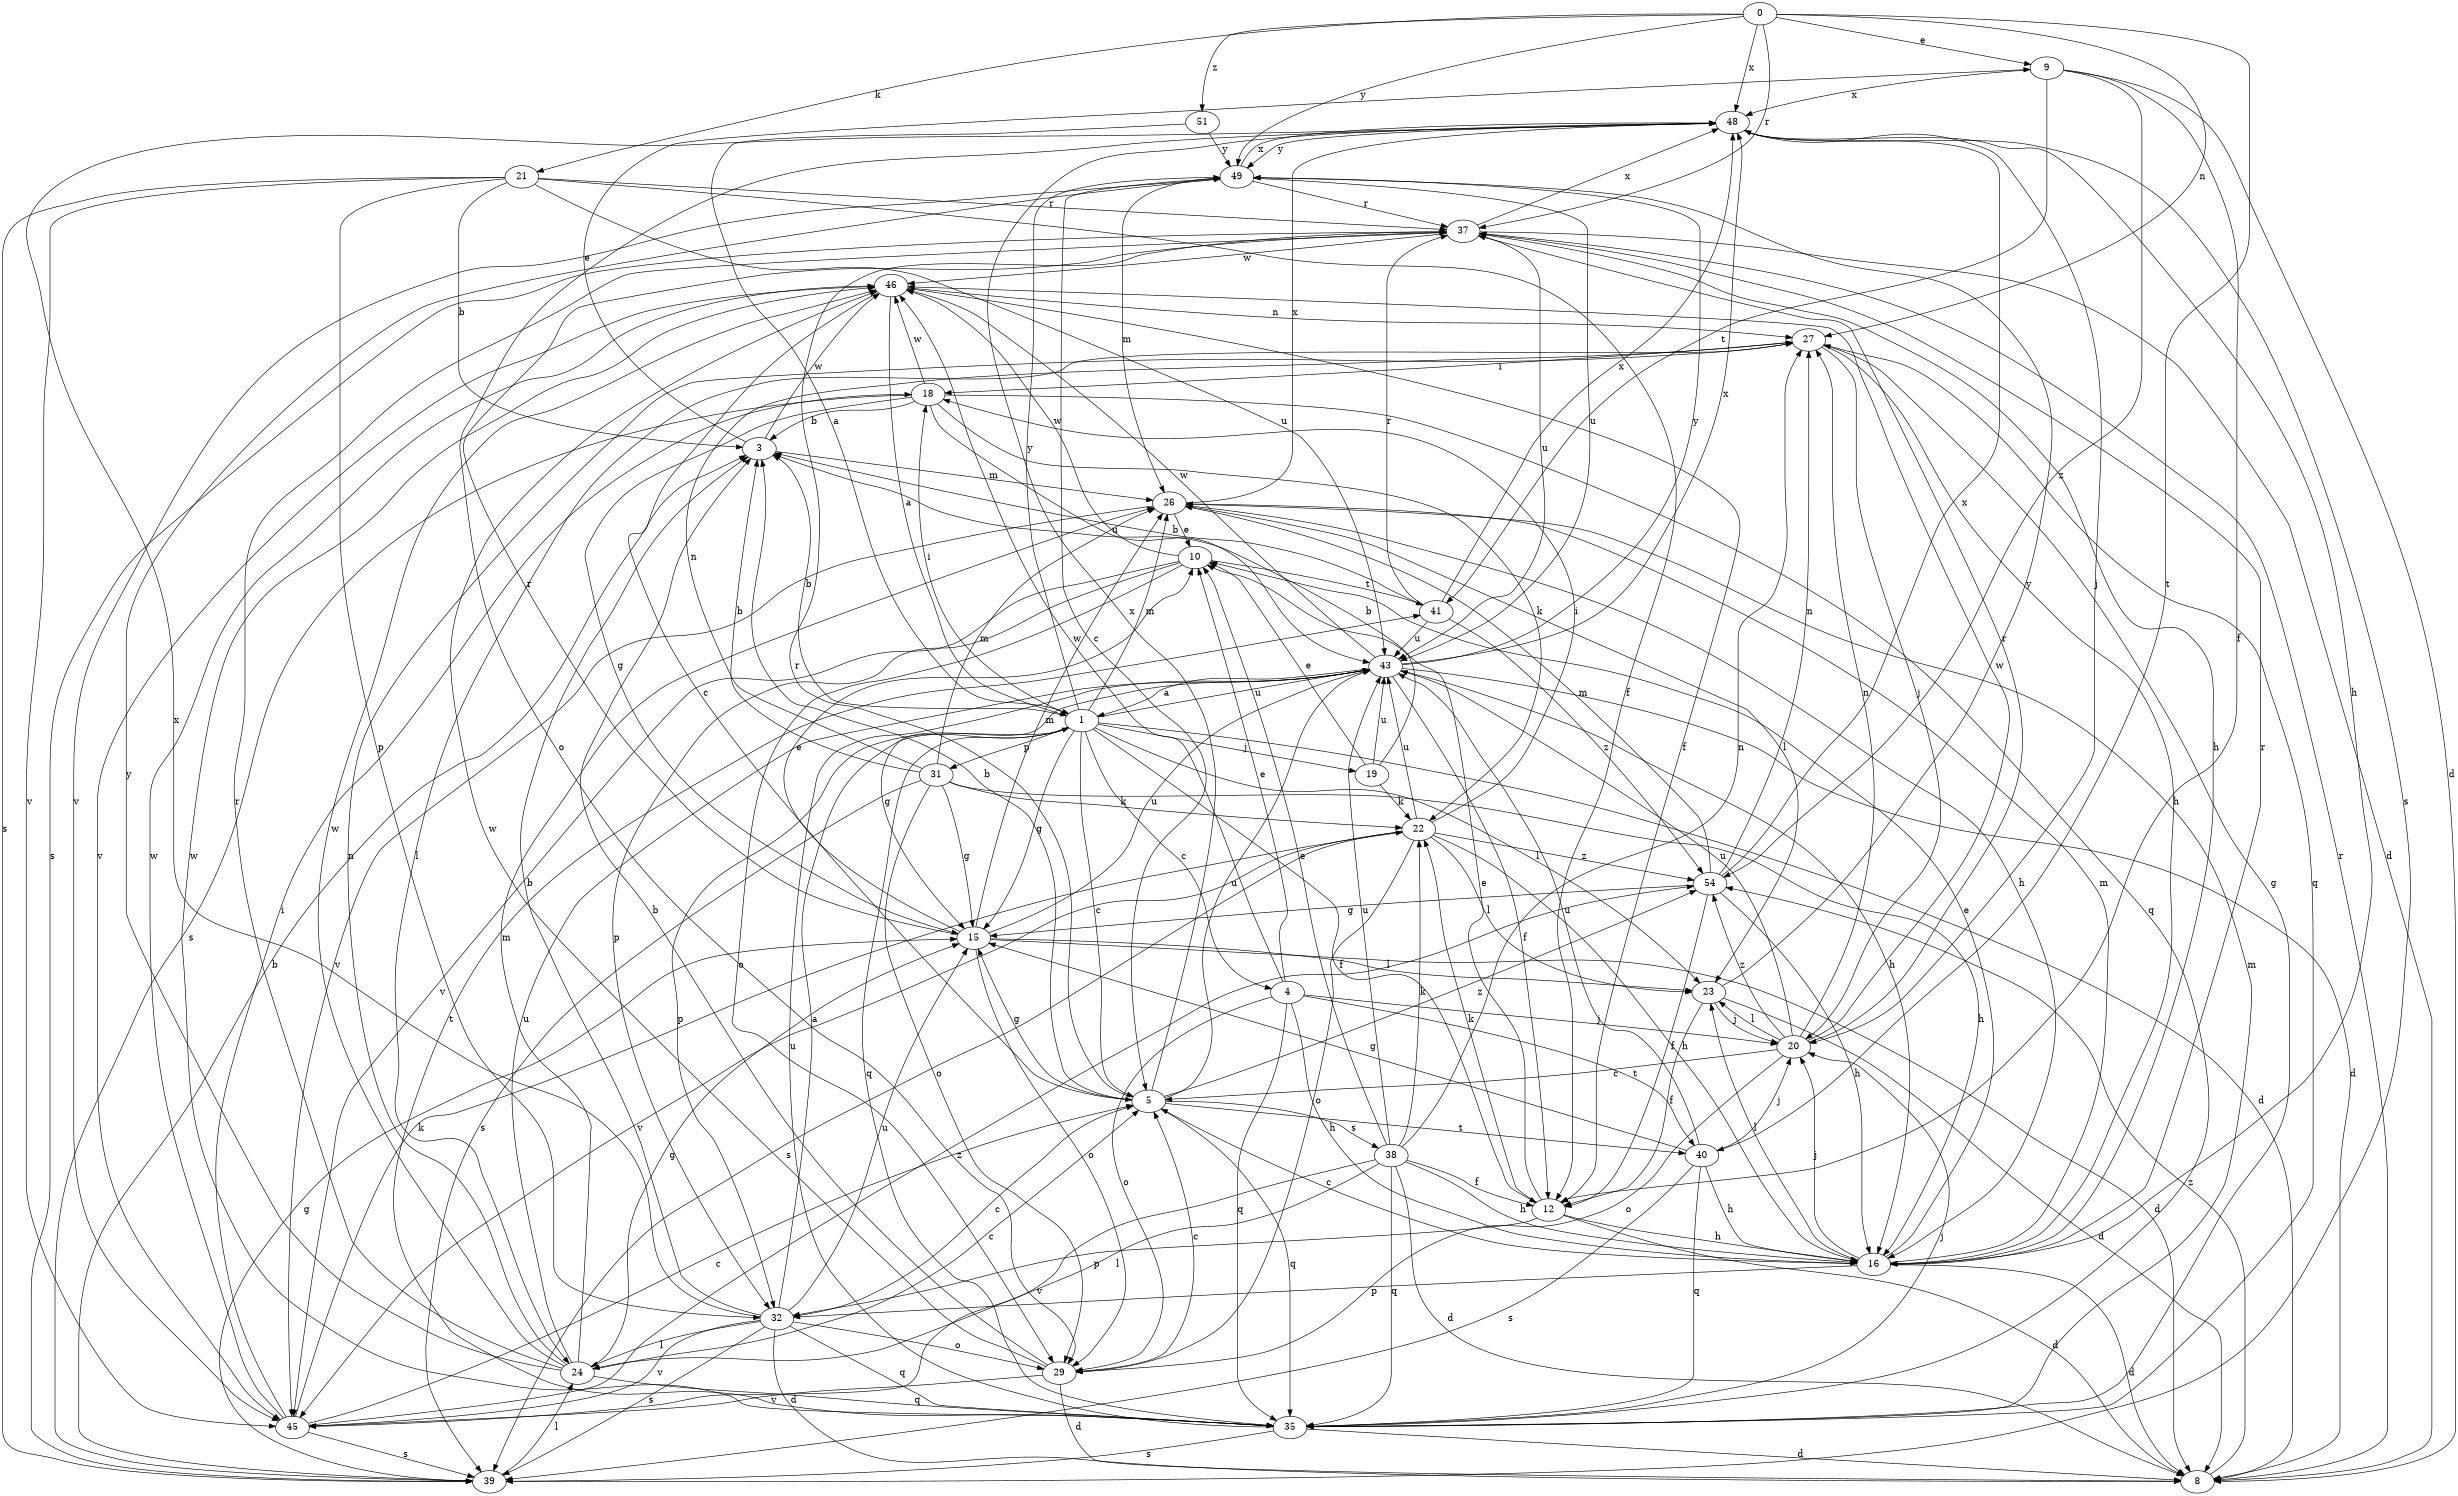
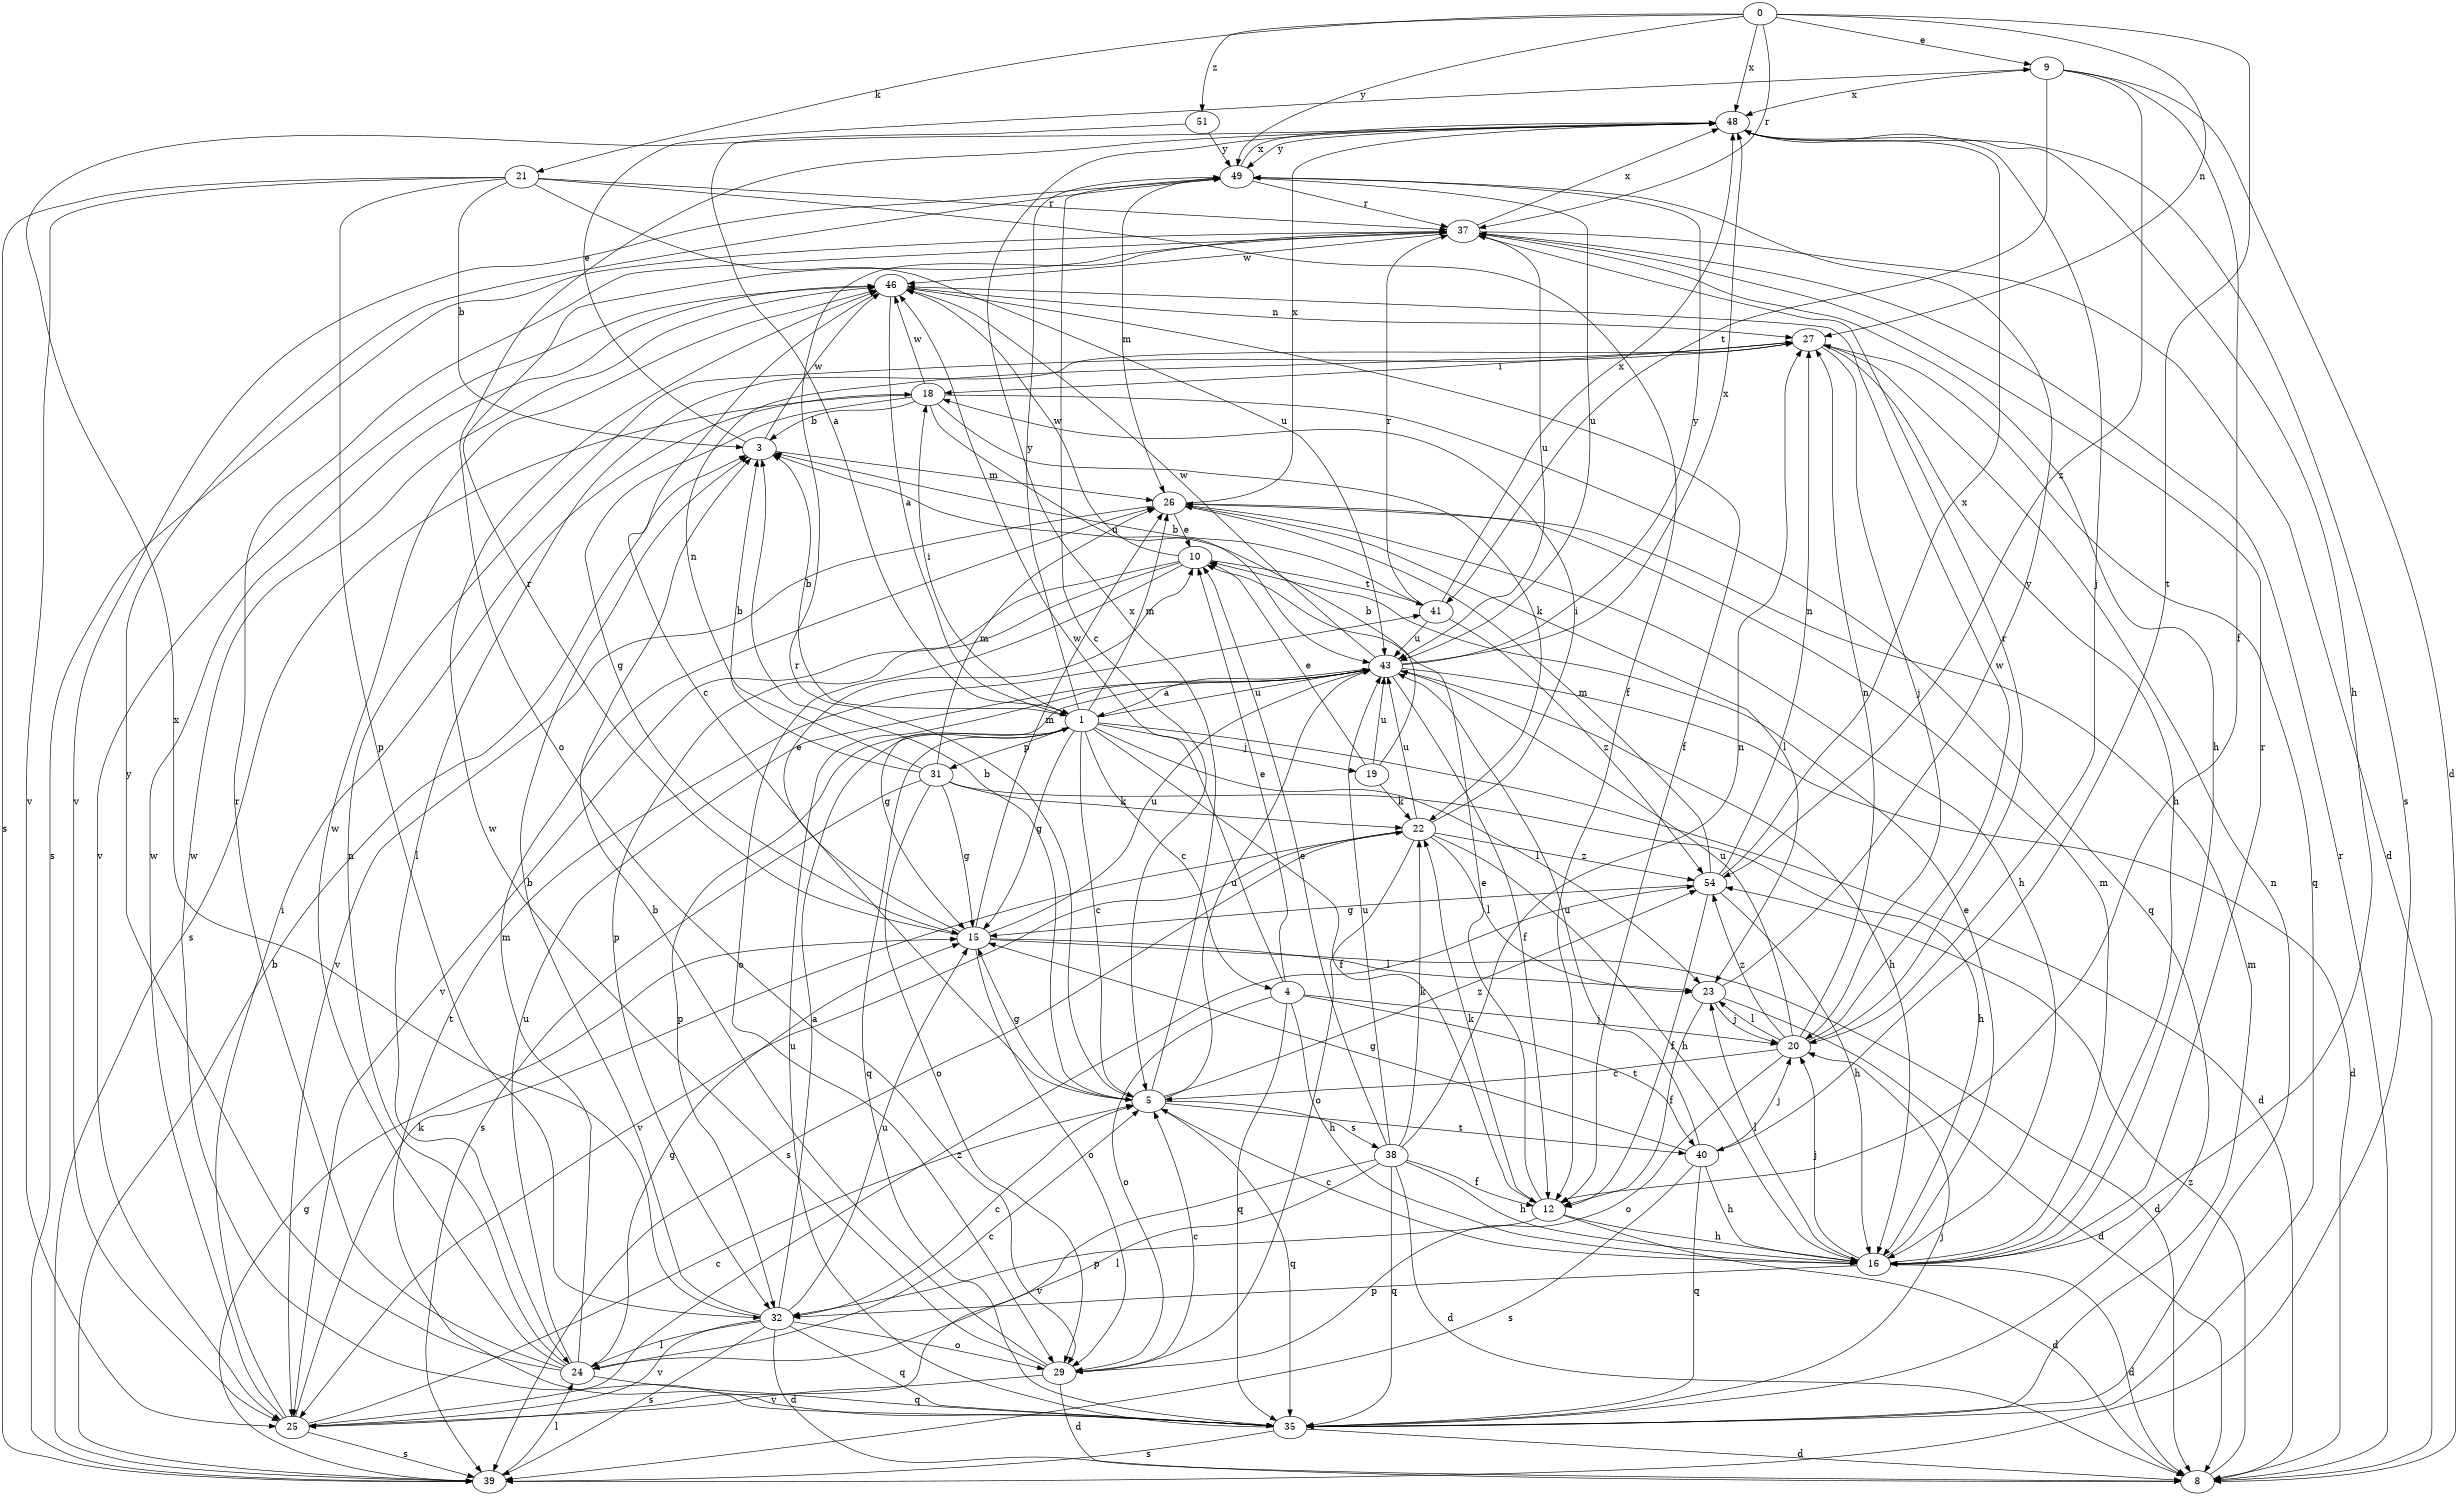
(2274, 884) -> (2274, 884)
(292, 1428) -> (292, 1428)
